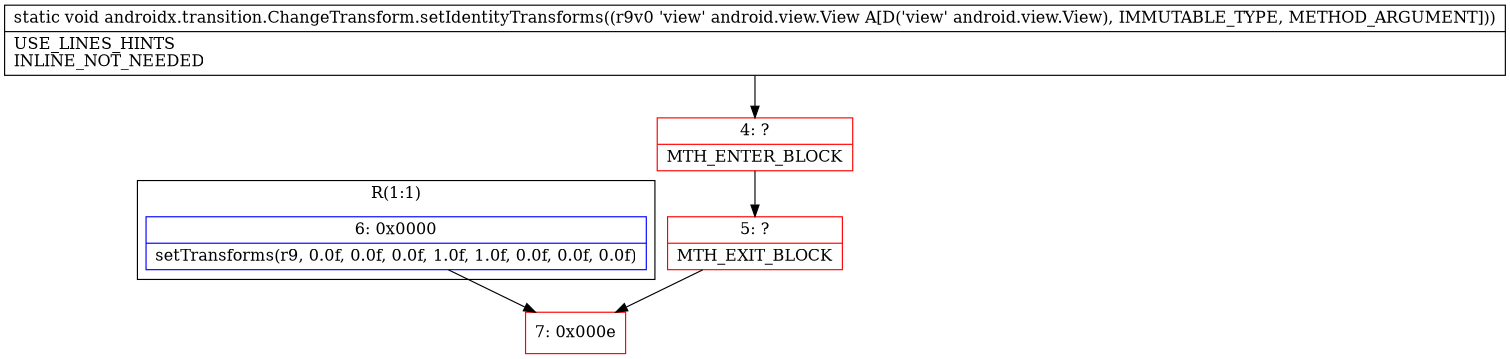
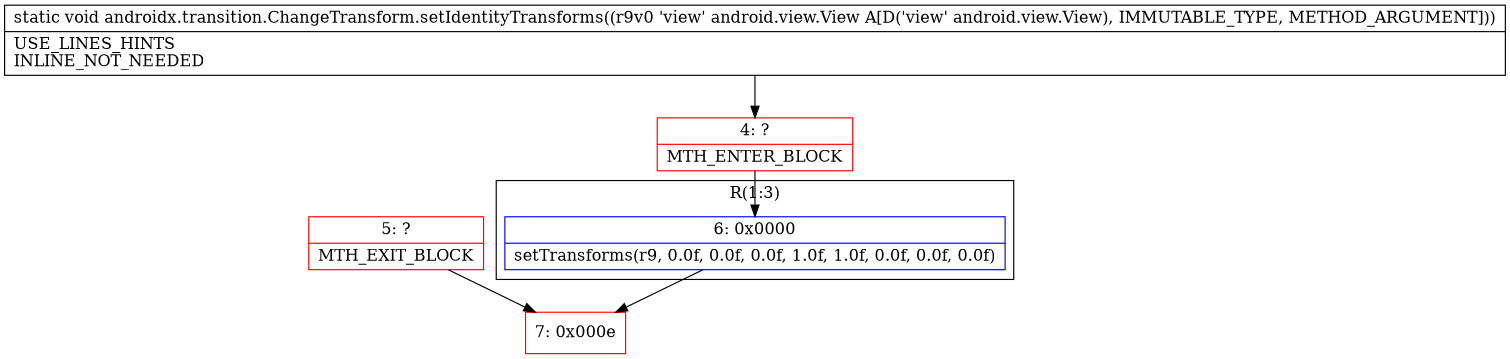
(755, 188) -> (755, 188)
(396, 194) -> (755, 194)
